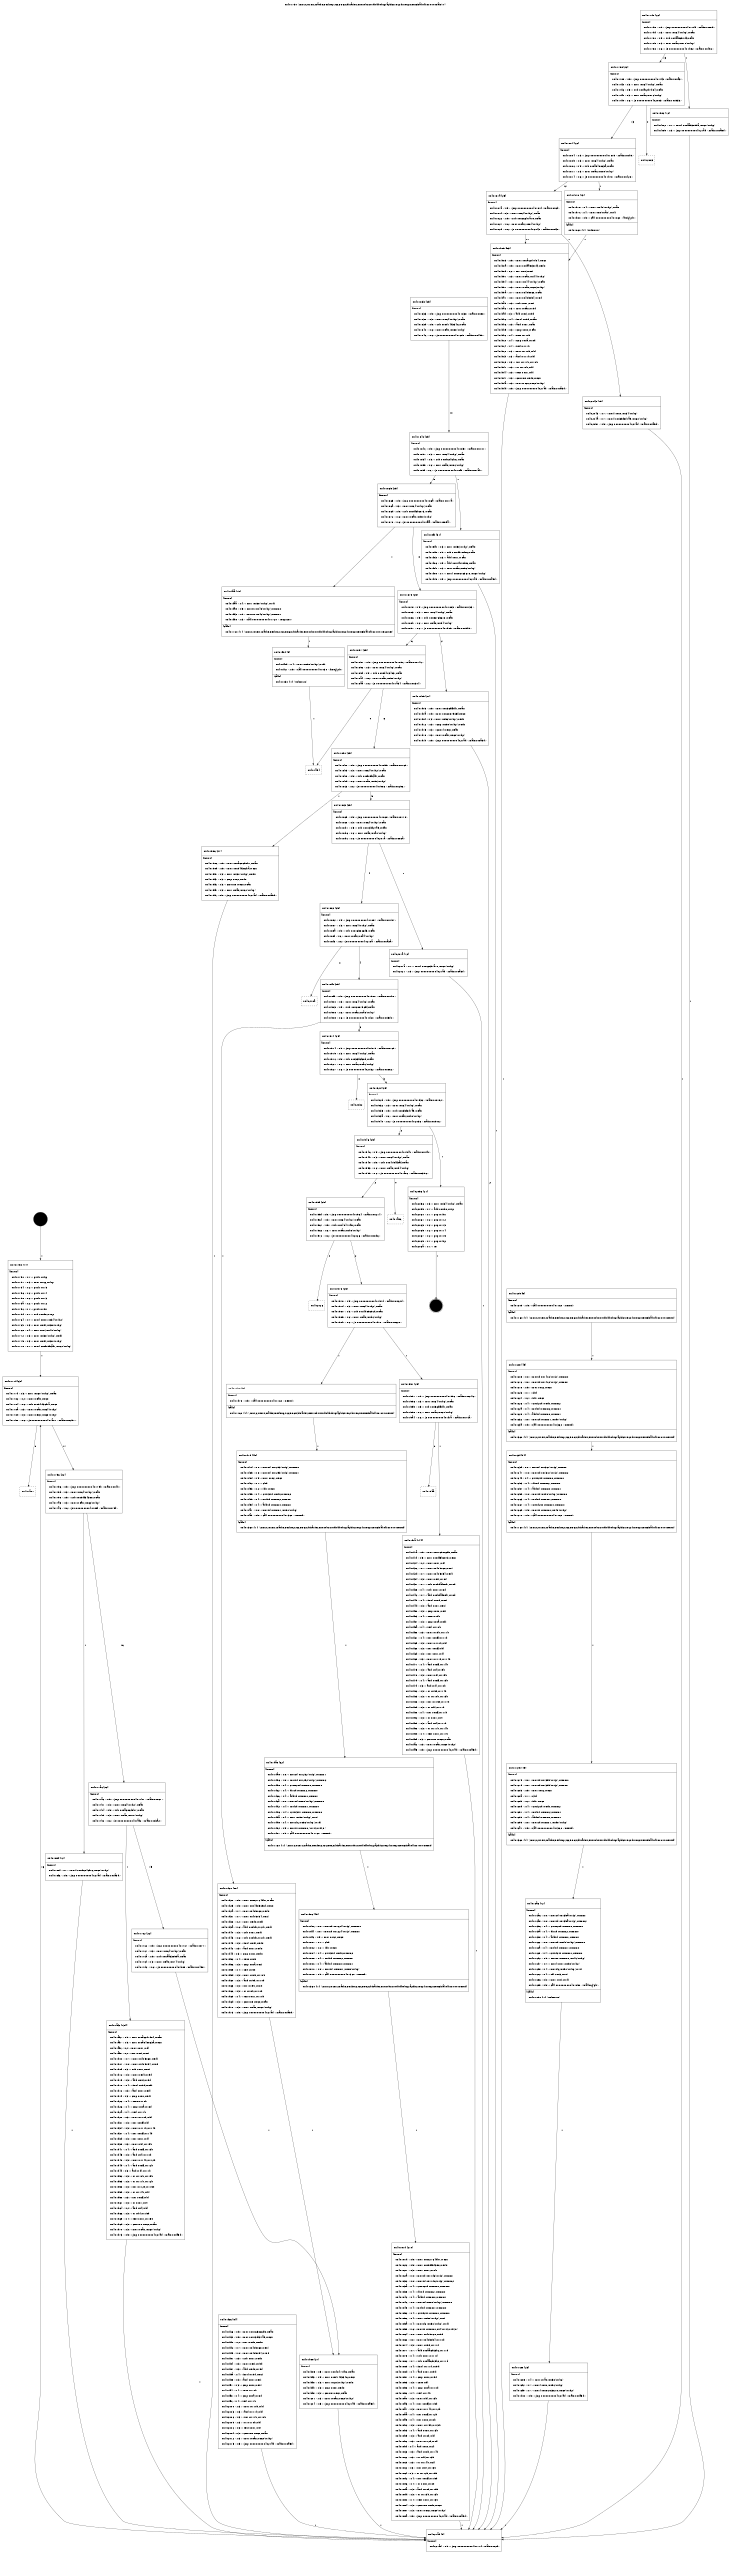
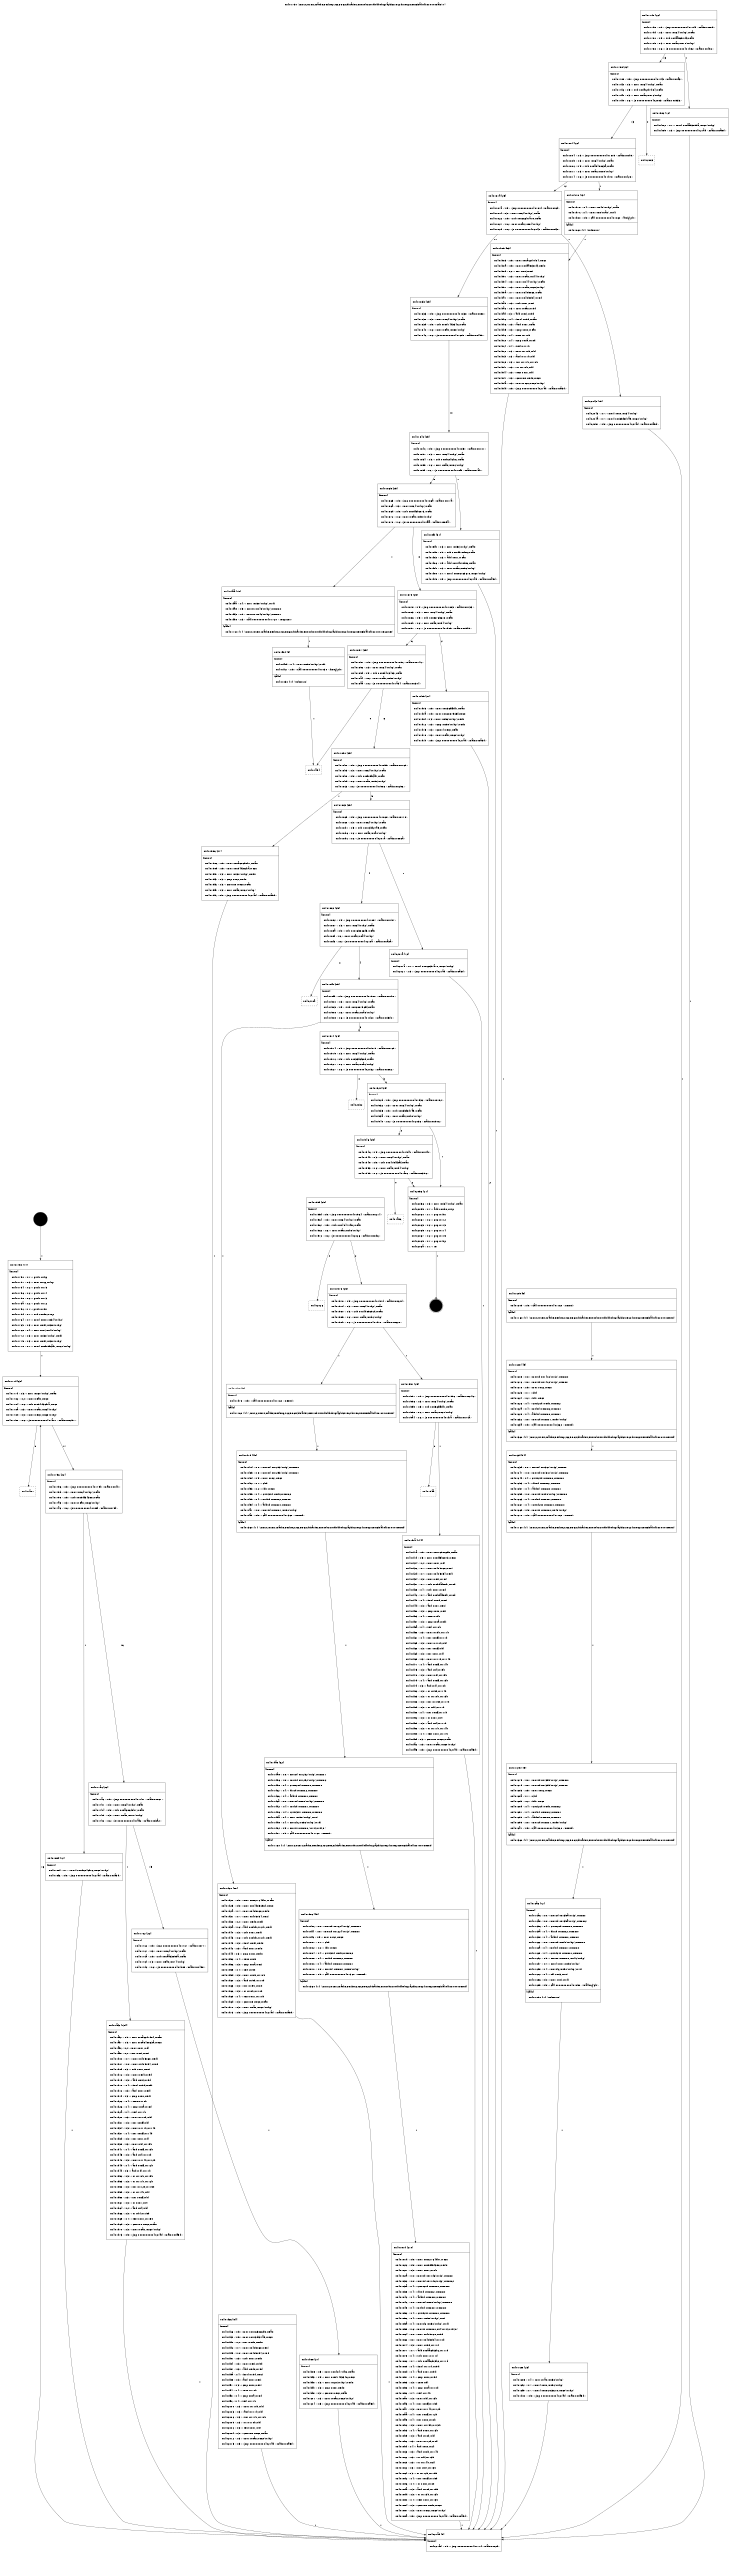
(525, 238) -> (475, 263)
(370, 1187) -> (411, 1182)
(301, 2185) -> (380, 2272)
